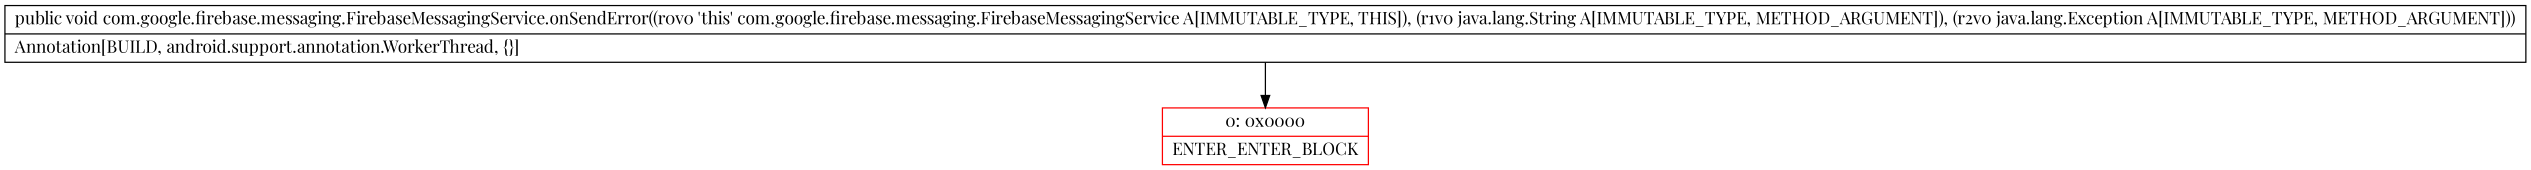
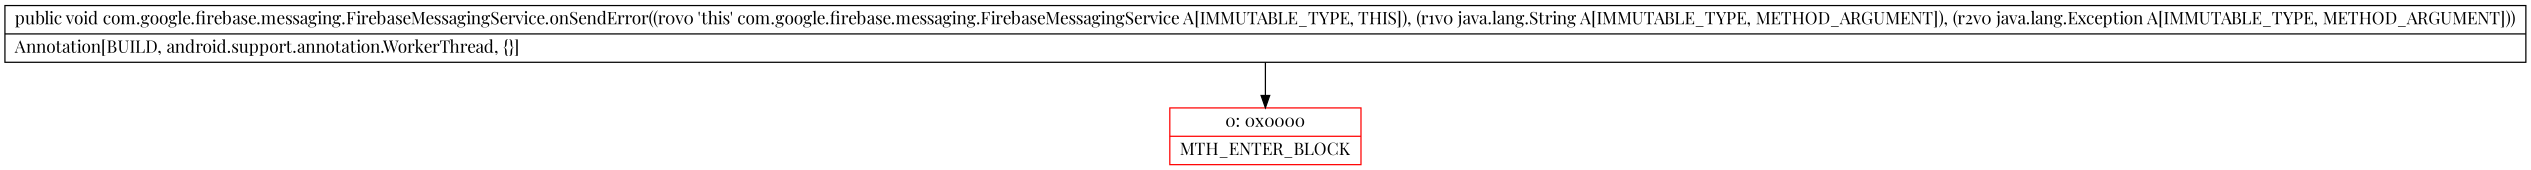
(1265, 150) -> (1265, 150)
